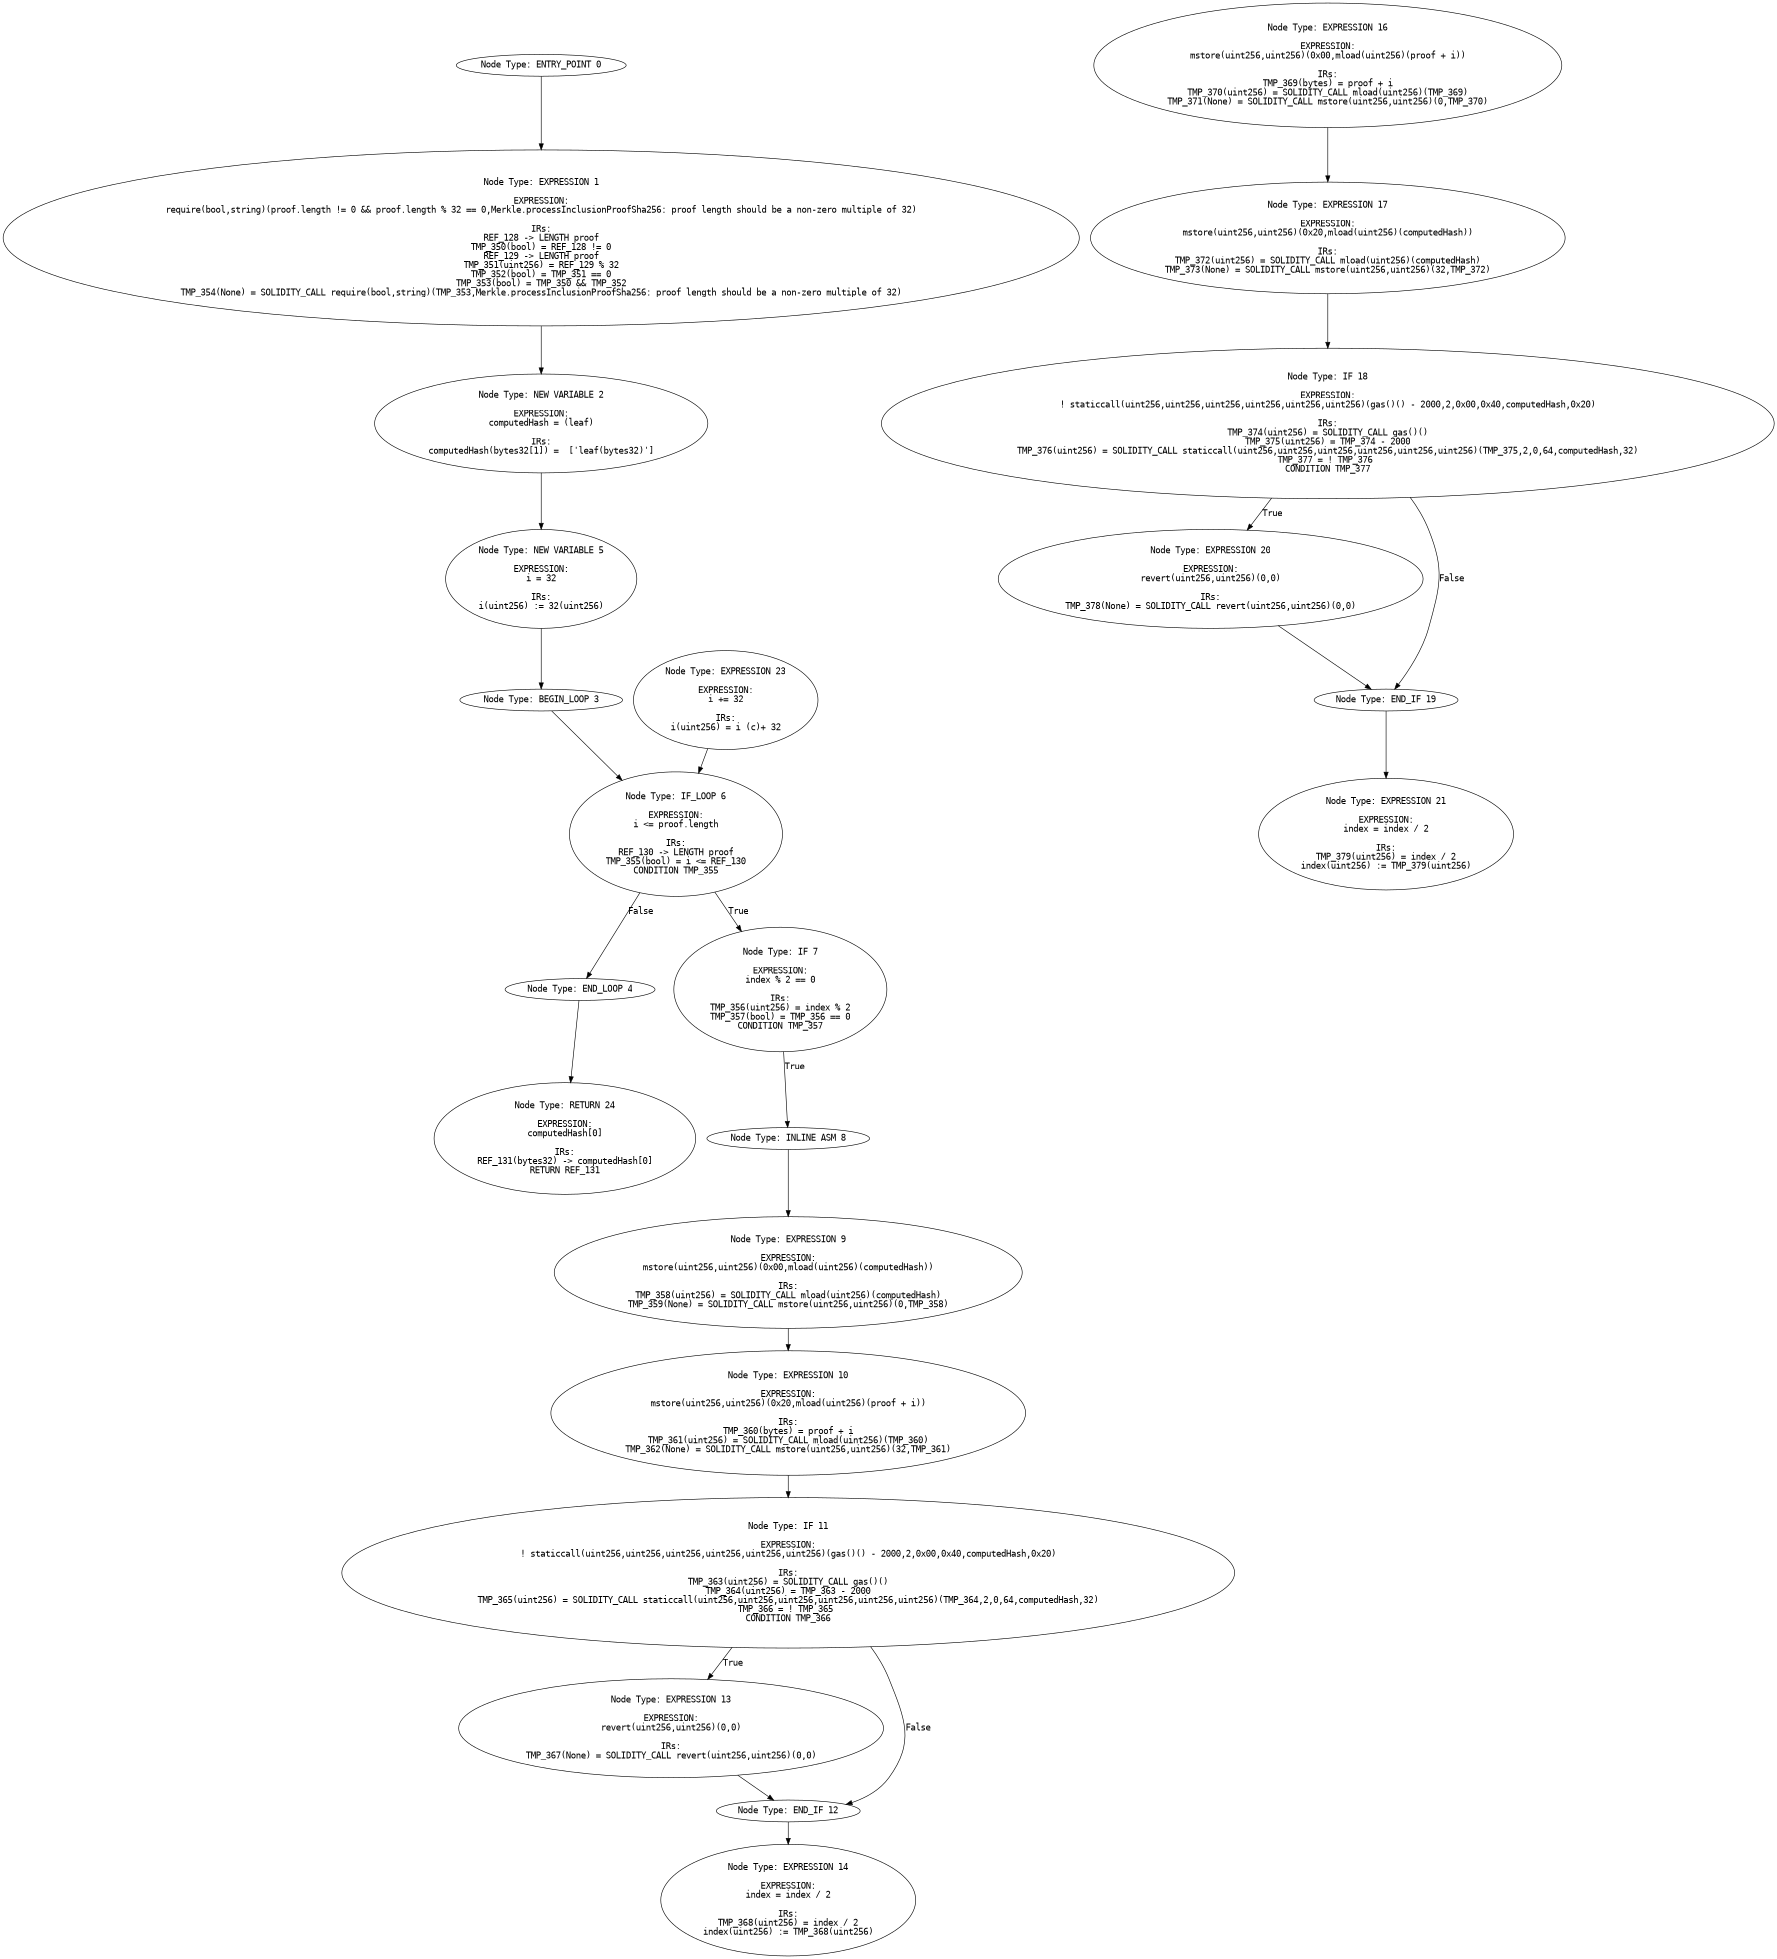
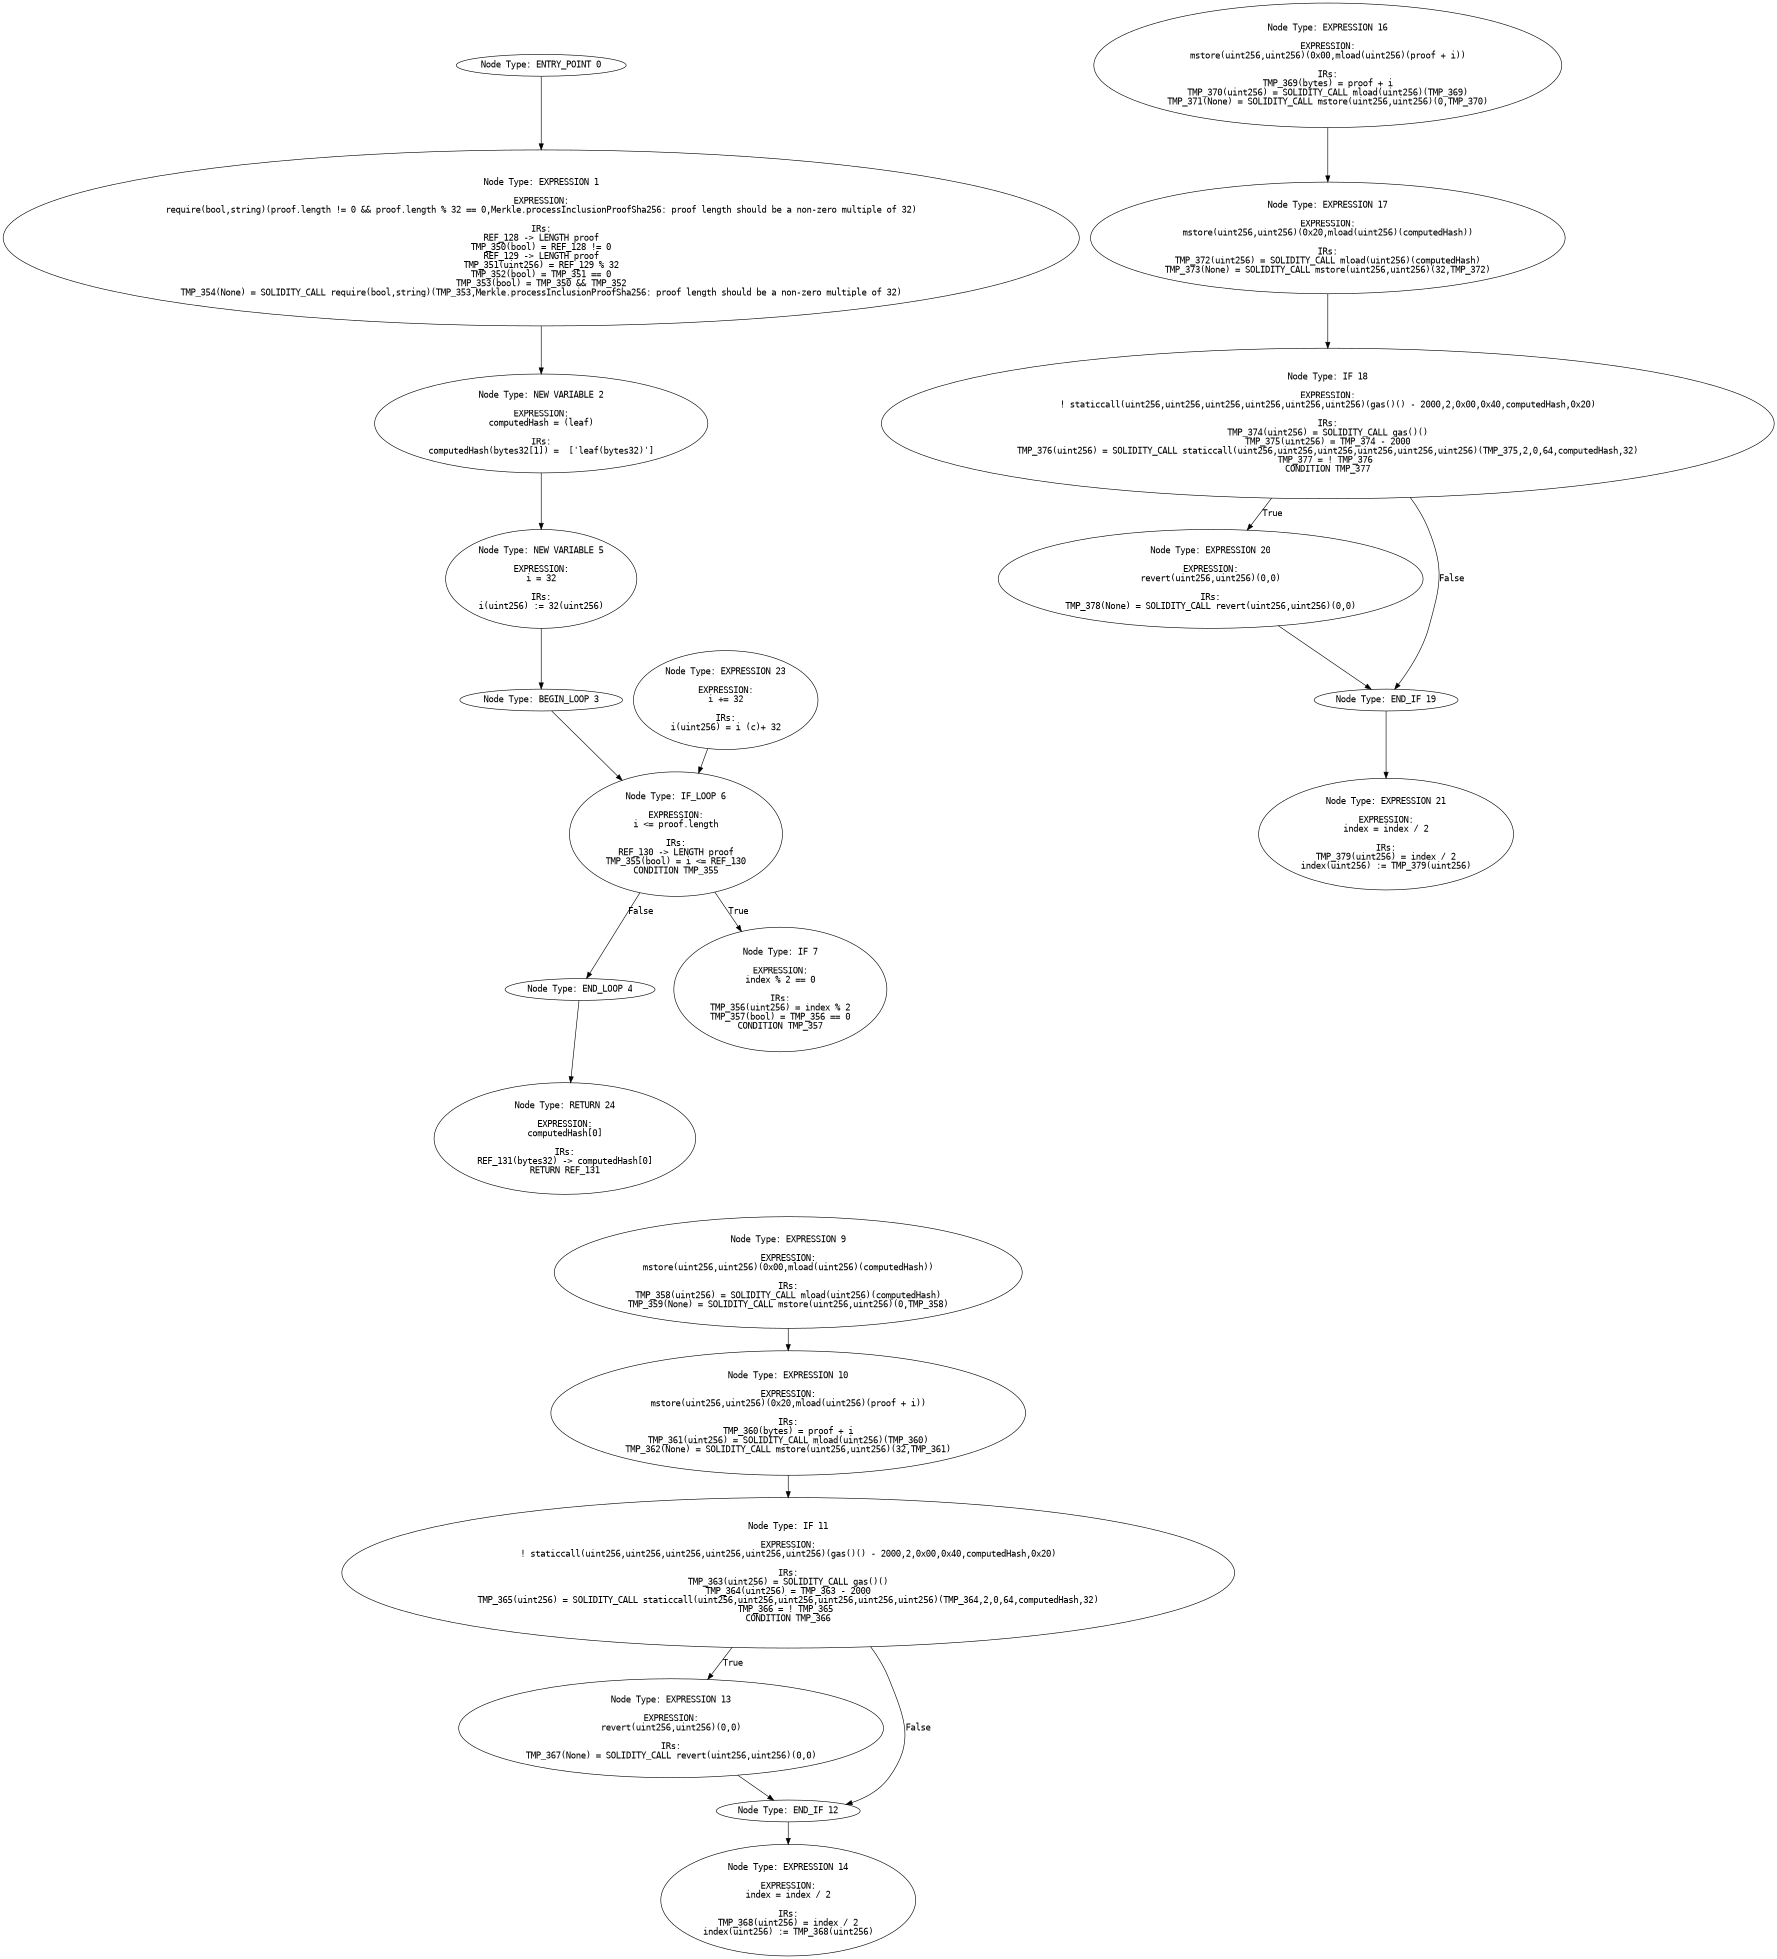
(788, 1139) -> none
